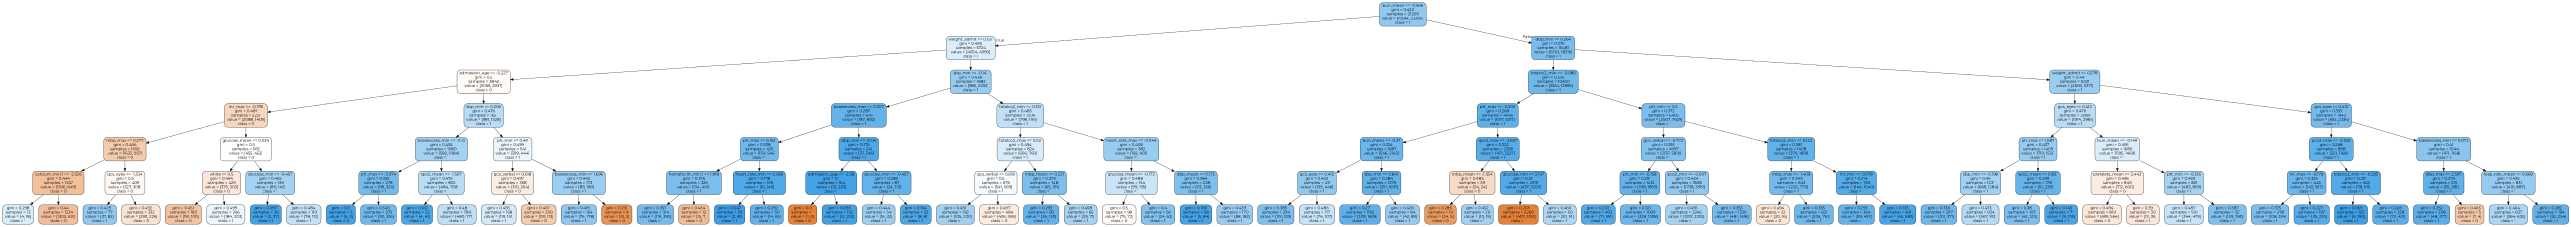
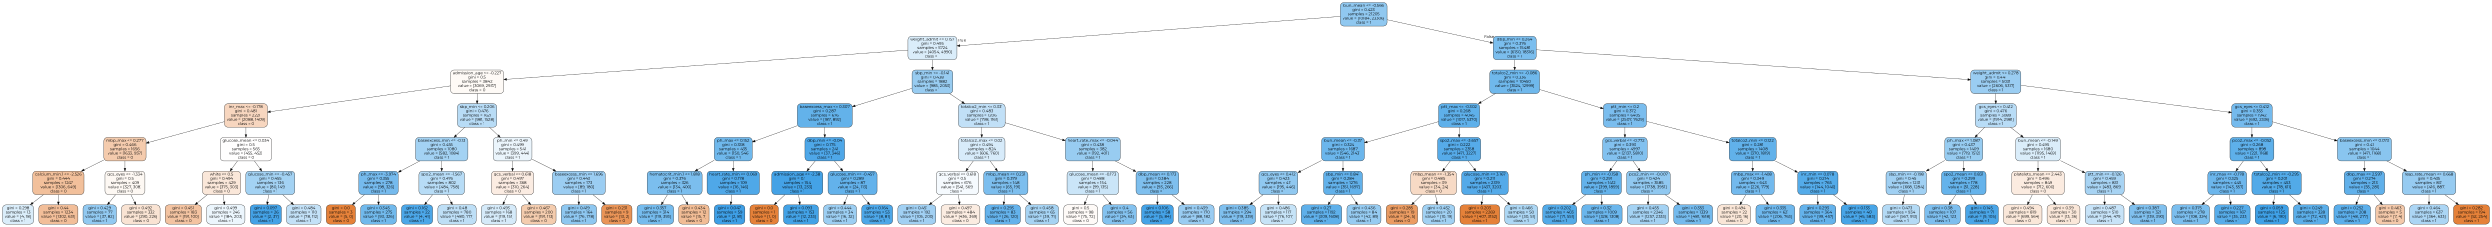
(341, 214) -> (341, 214)
(767, 214) -> none
(1939, 214) -> none
(2551, 214) -> (2472, 214)
